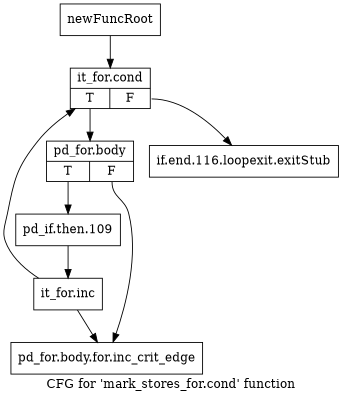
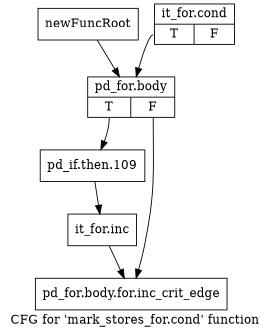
(110, 48) -> (106, 55)
(244, 161) -> none
(12, 193) -> none
